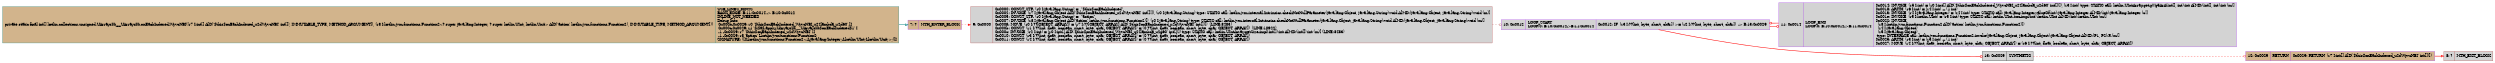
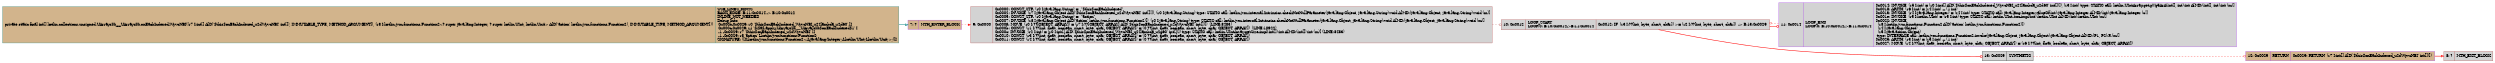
(1775, 23) -> (1775, 23)
(1635, 25) -> (1635, 25)
(1897, 32) -> (1898, 32)
